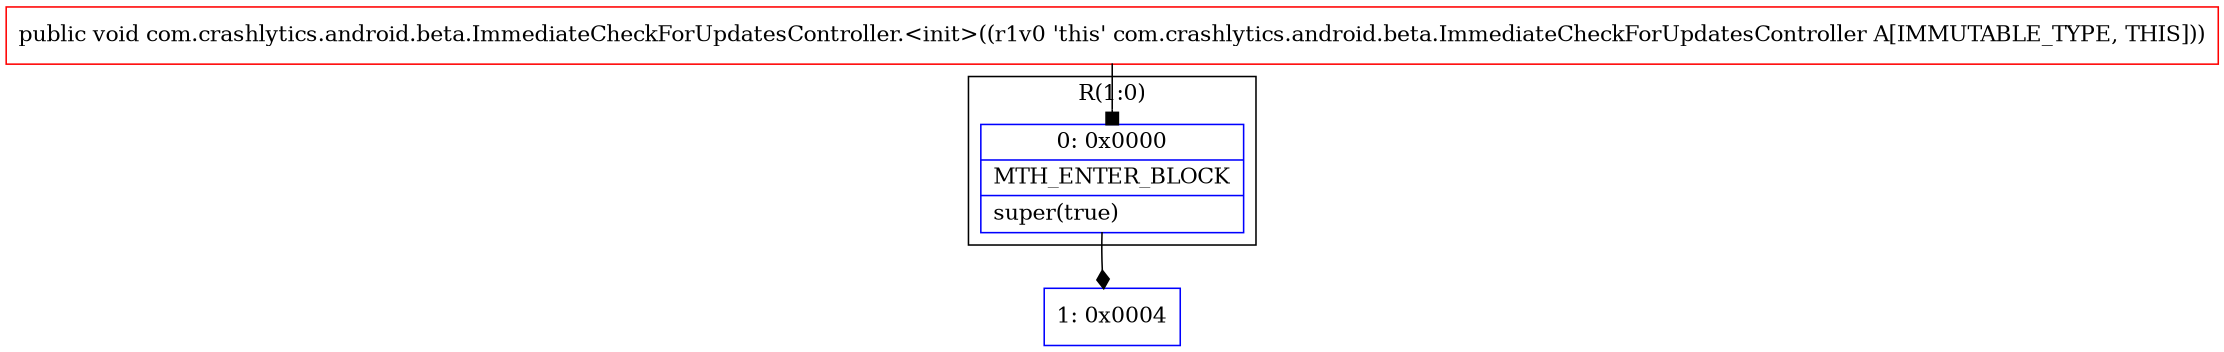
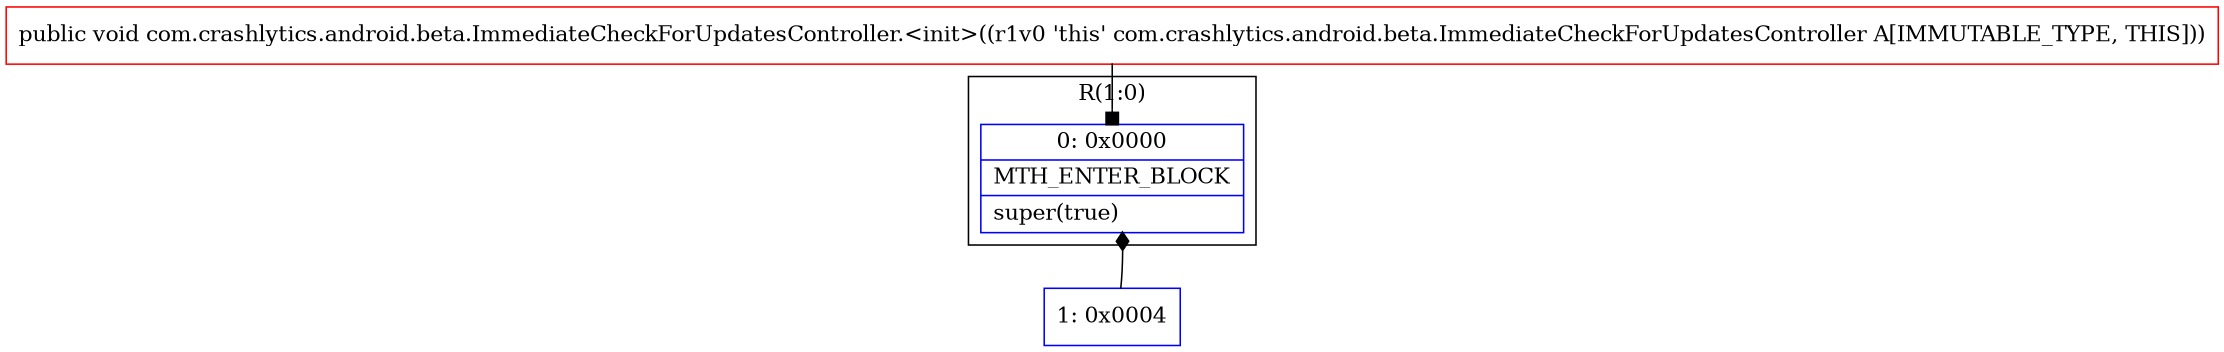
(1102, 255) -> (1122, 270)
